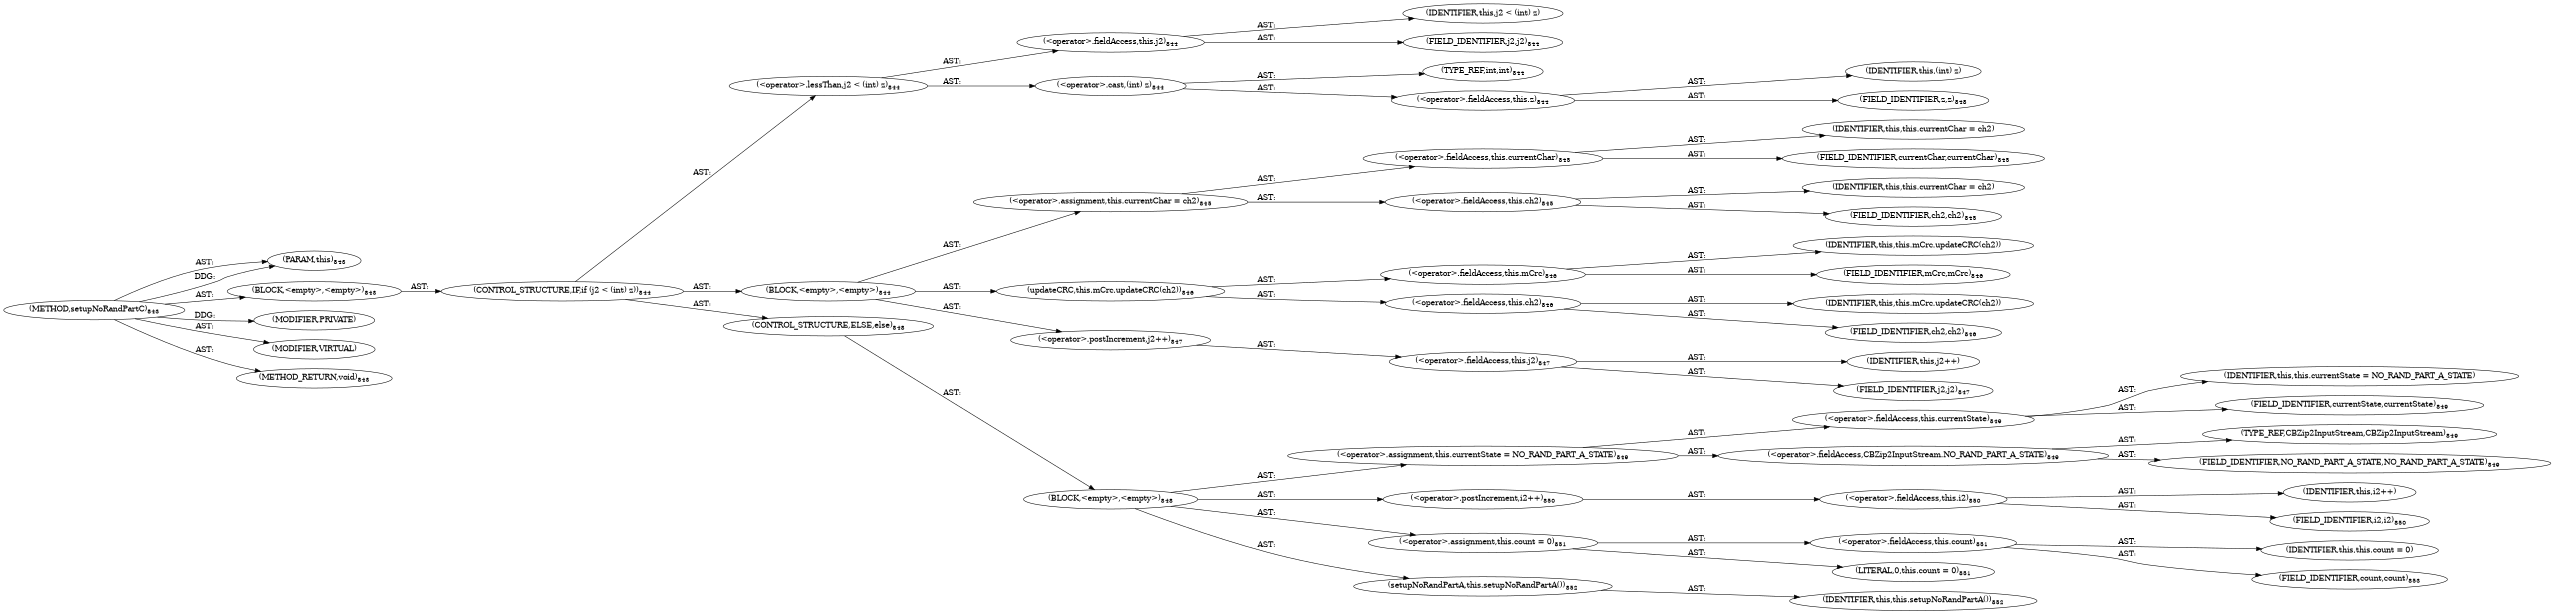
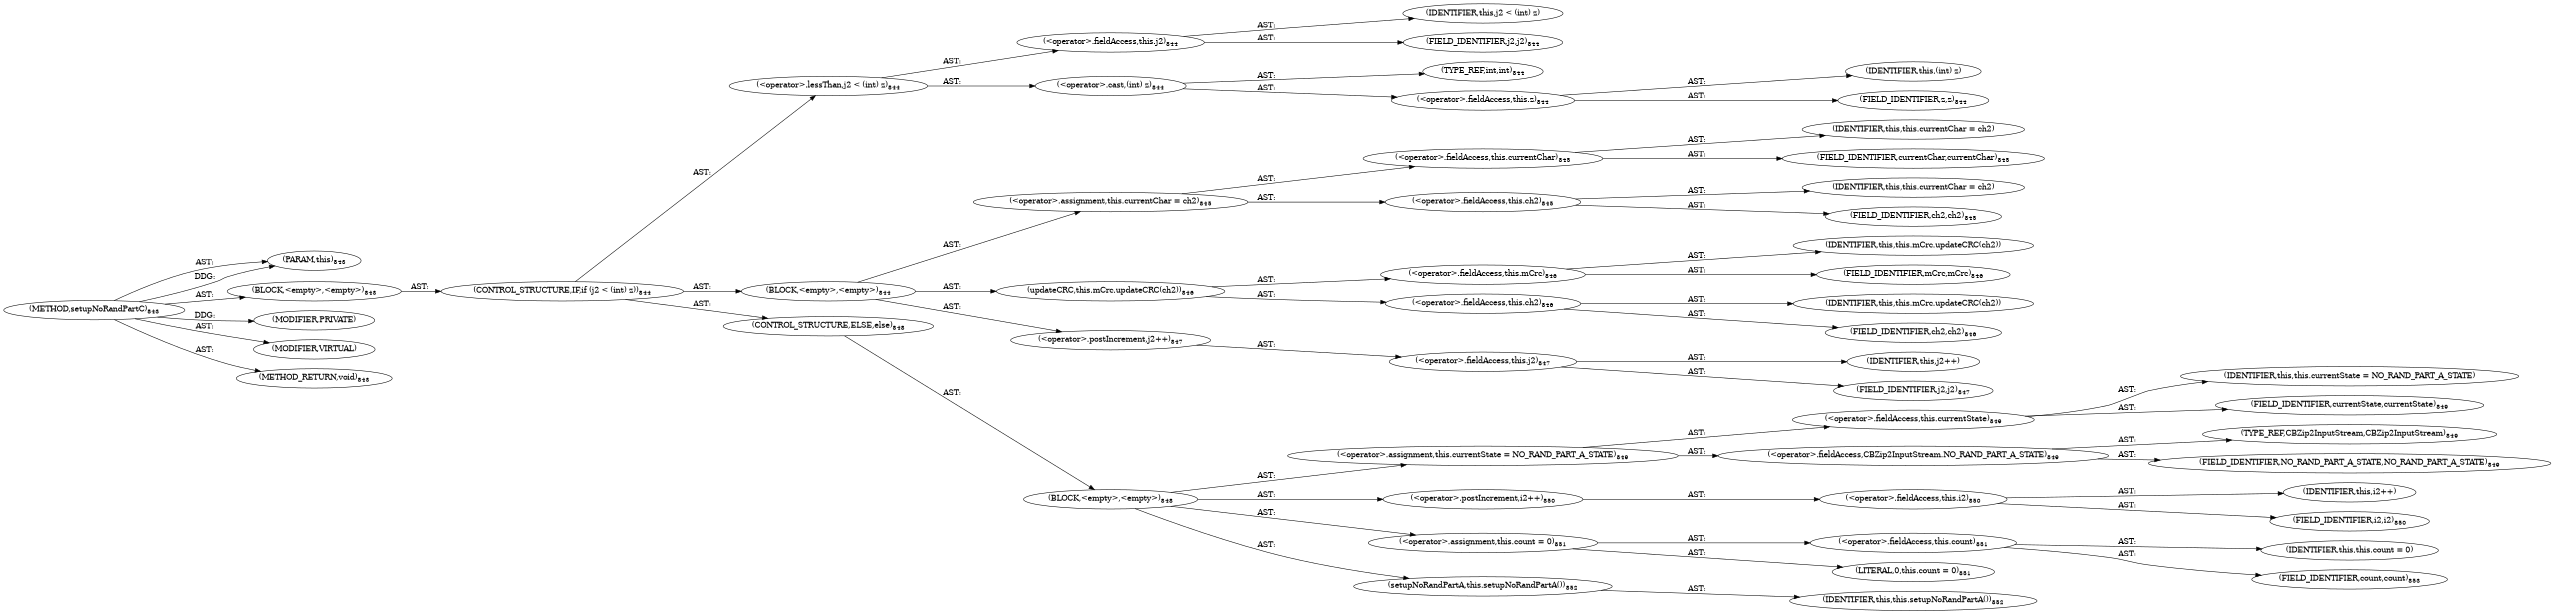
(1961, 100) -> (1961, 100)
